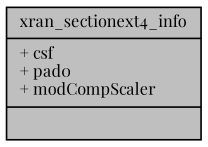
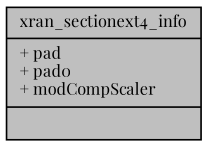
(37, 54) -> (41, 54)
